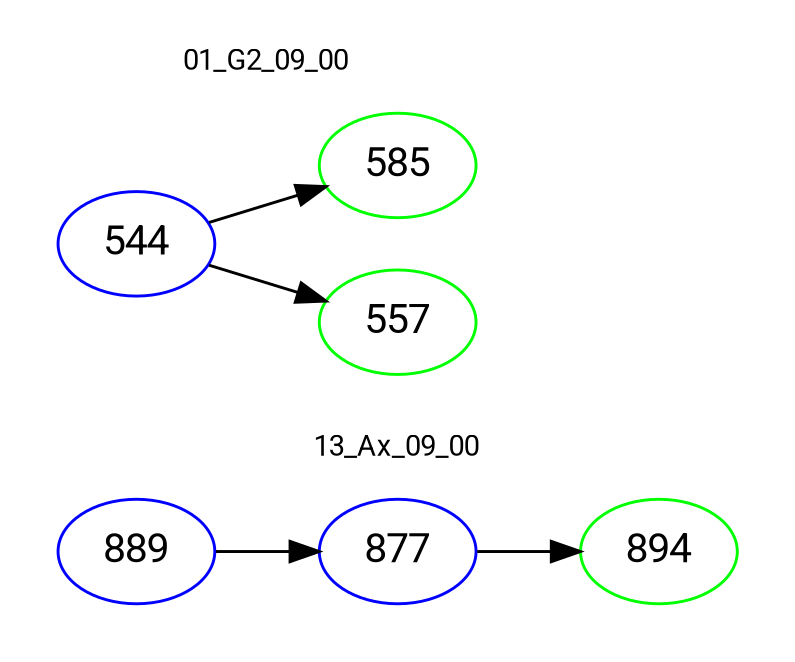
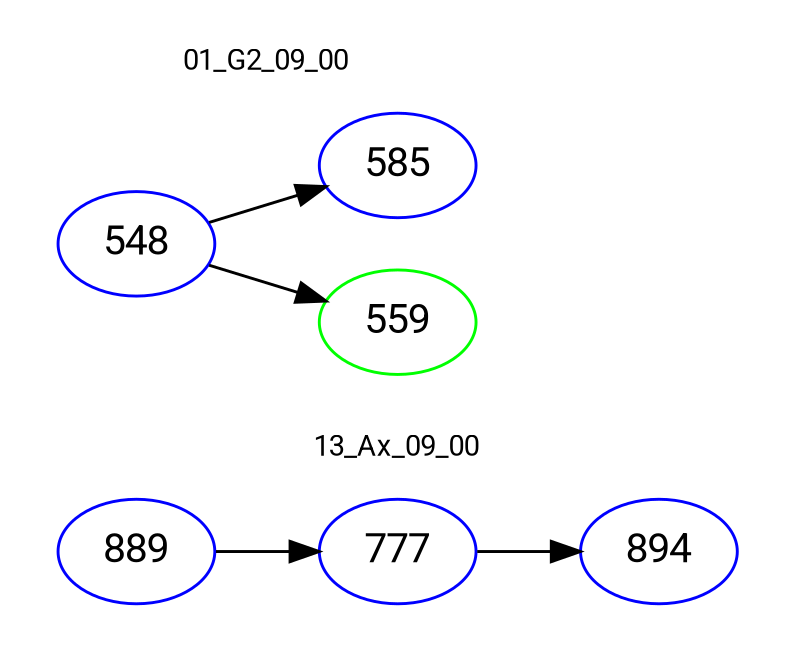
(398, 165) -> (398, 165)
(136, 244) -> (136, 244)
(398, 322) -> (398, 322)
(398, 552) -> (398, 552)
(659, 552) -> (659, 552)
